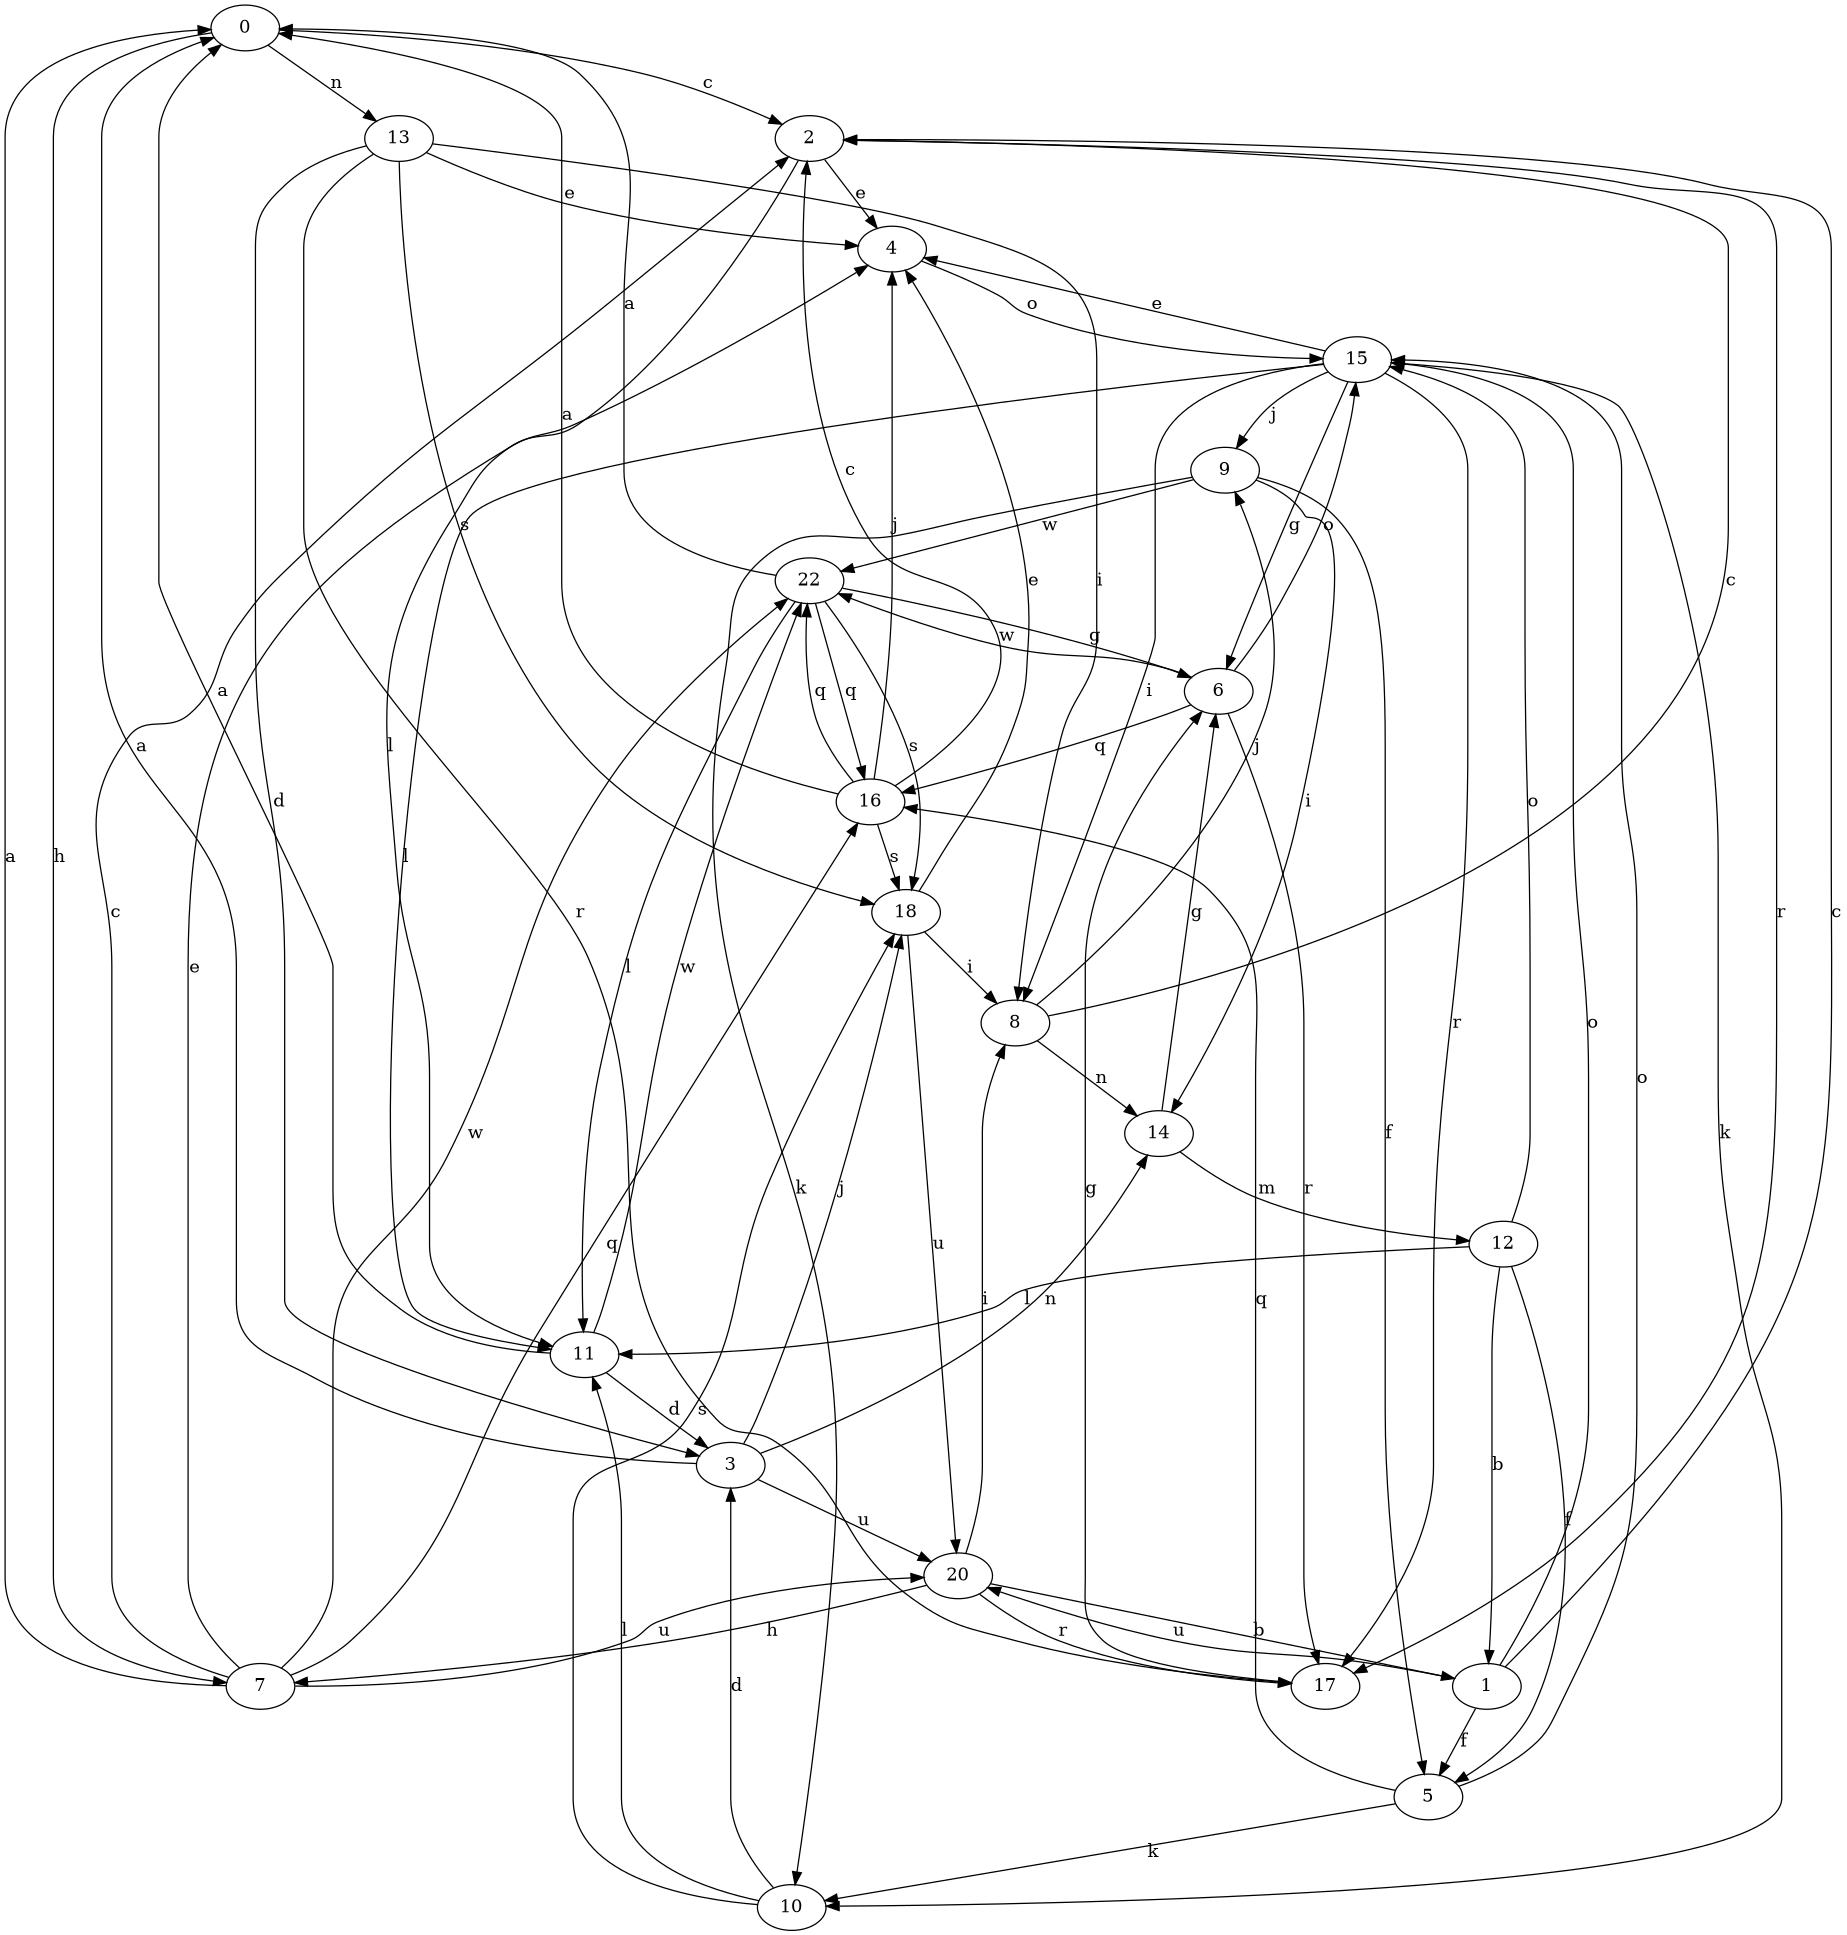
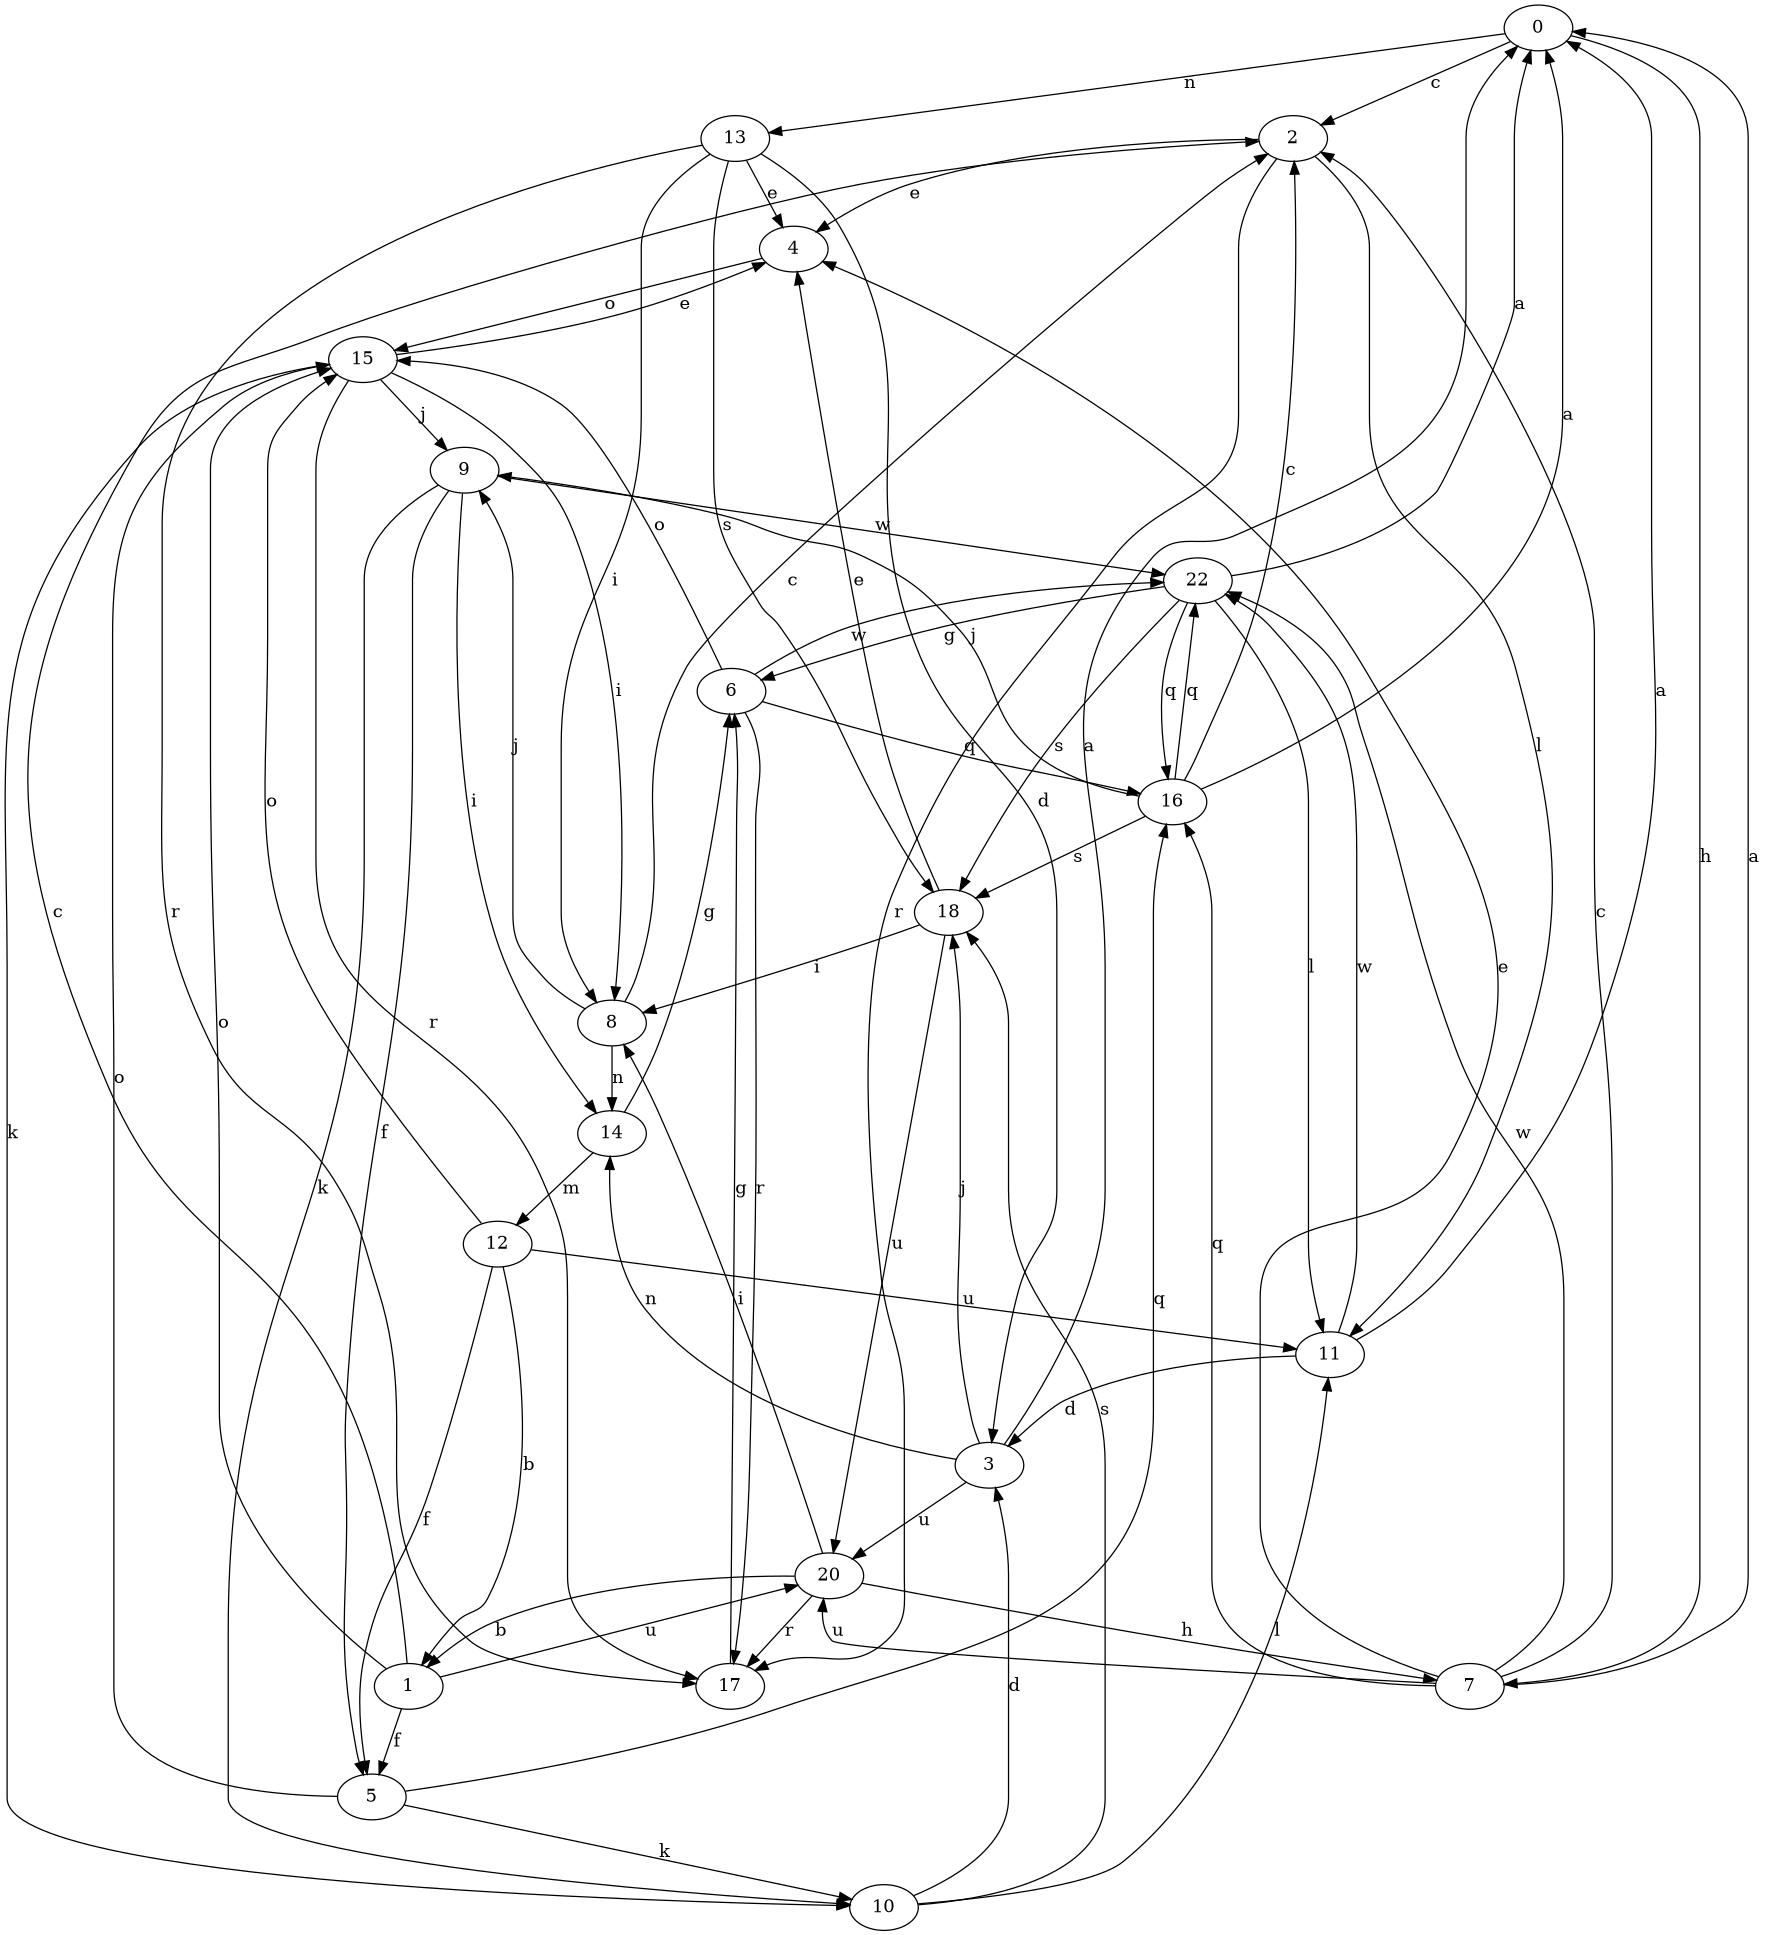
(1288, 519) -> none
(892, 545) -> (872, 561)
(457, 546) -> none
(1027, 1299) -> (969, 1299)
